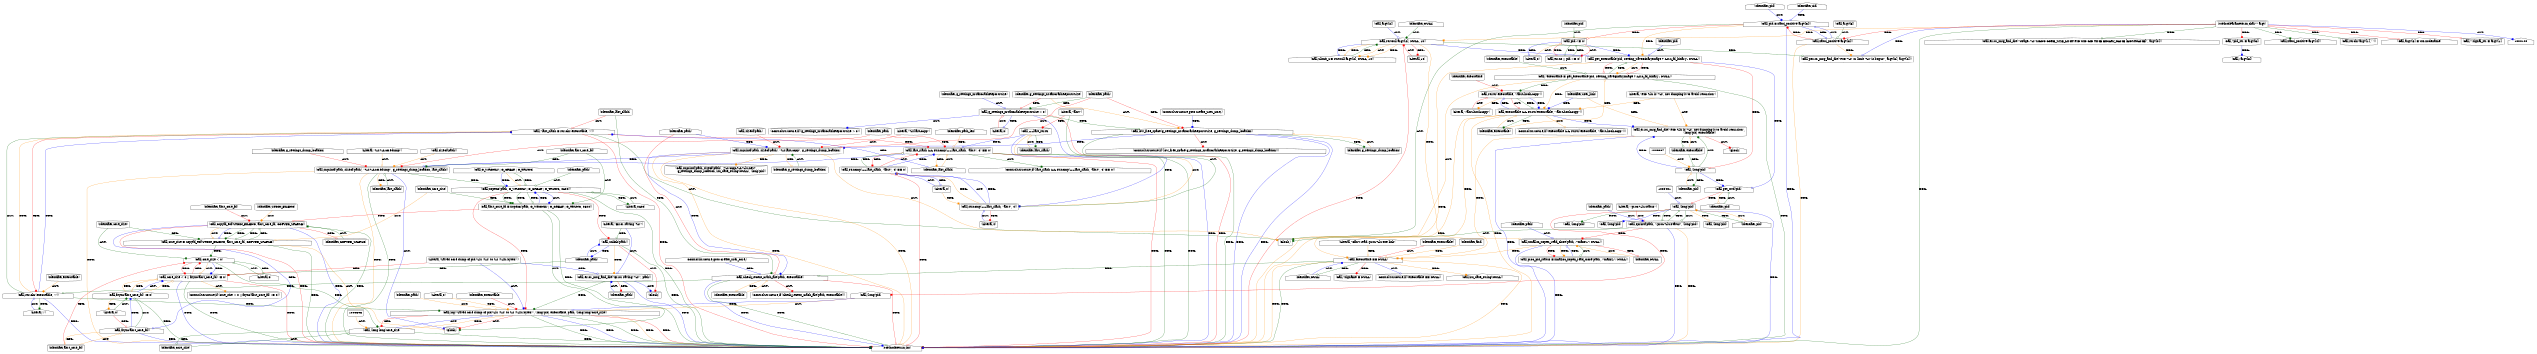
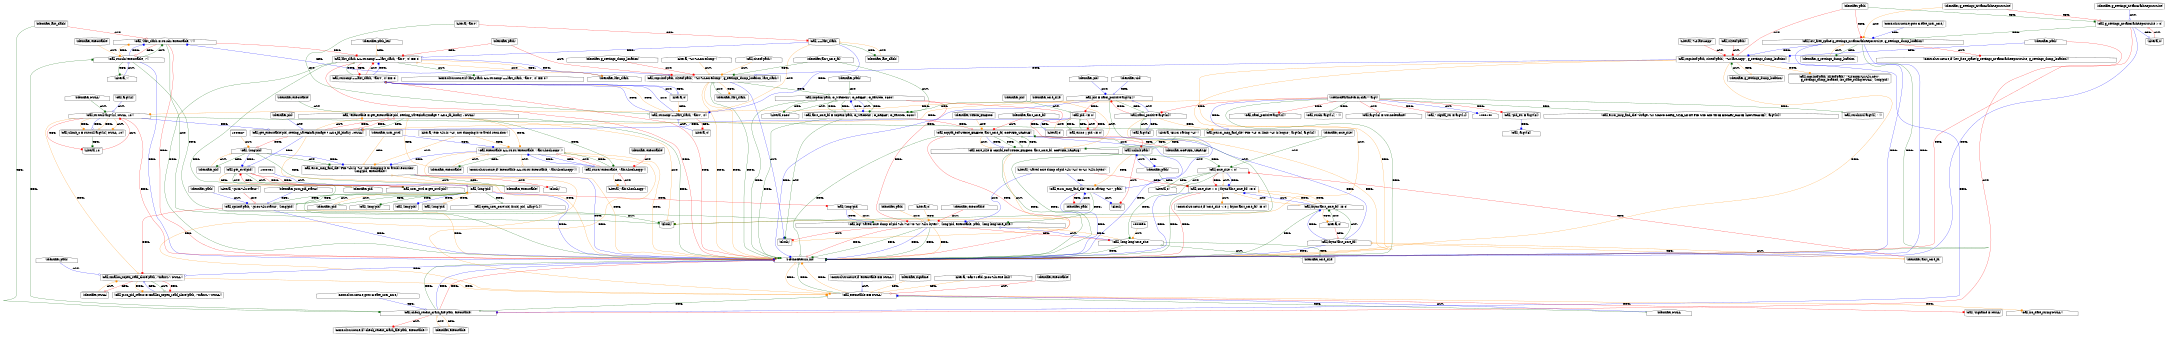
(1665, 28) -> (1092, 104)
(1816, 32) -> (1129, 106)
(2271, 33) -> (1308, 107)
(2355, 33) -> (1374, 107)
(1363, 49) -> (92, 141)
(1342, 59) -> (92, 133)
(1581, 94) -> (386, 133)
none -> (1863, 115)
none -> (1150, 124)
(815, 131) -> none
(1035, 131) -> (824, 42)
(200, 135) -> (146, 49)
(504, 170) -> none
none -> (298, 189)
none -> (425, 189)
(1729, 189) -> (240, 170)
none -> (508, 207)
(1472, 242) -> (915, 278)
(194, 268) -> none
(1387, 268) -> (862, 286)
(293, 278) -> (1351, 189)
(388, 283) -> (64, 301)
(140, 286) -> (1264, 198)
(45, 304) -> (123, 68)
(1308, 347) -> (525, 264)
